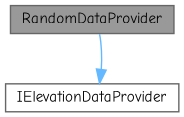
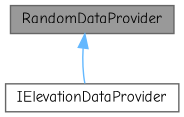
(101, 52) -> (83, 66)
